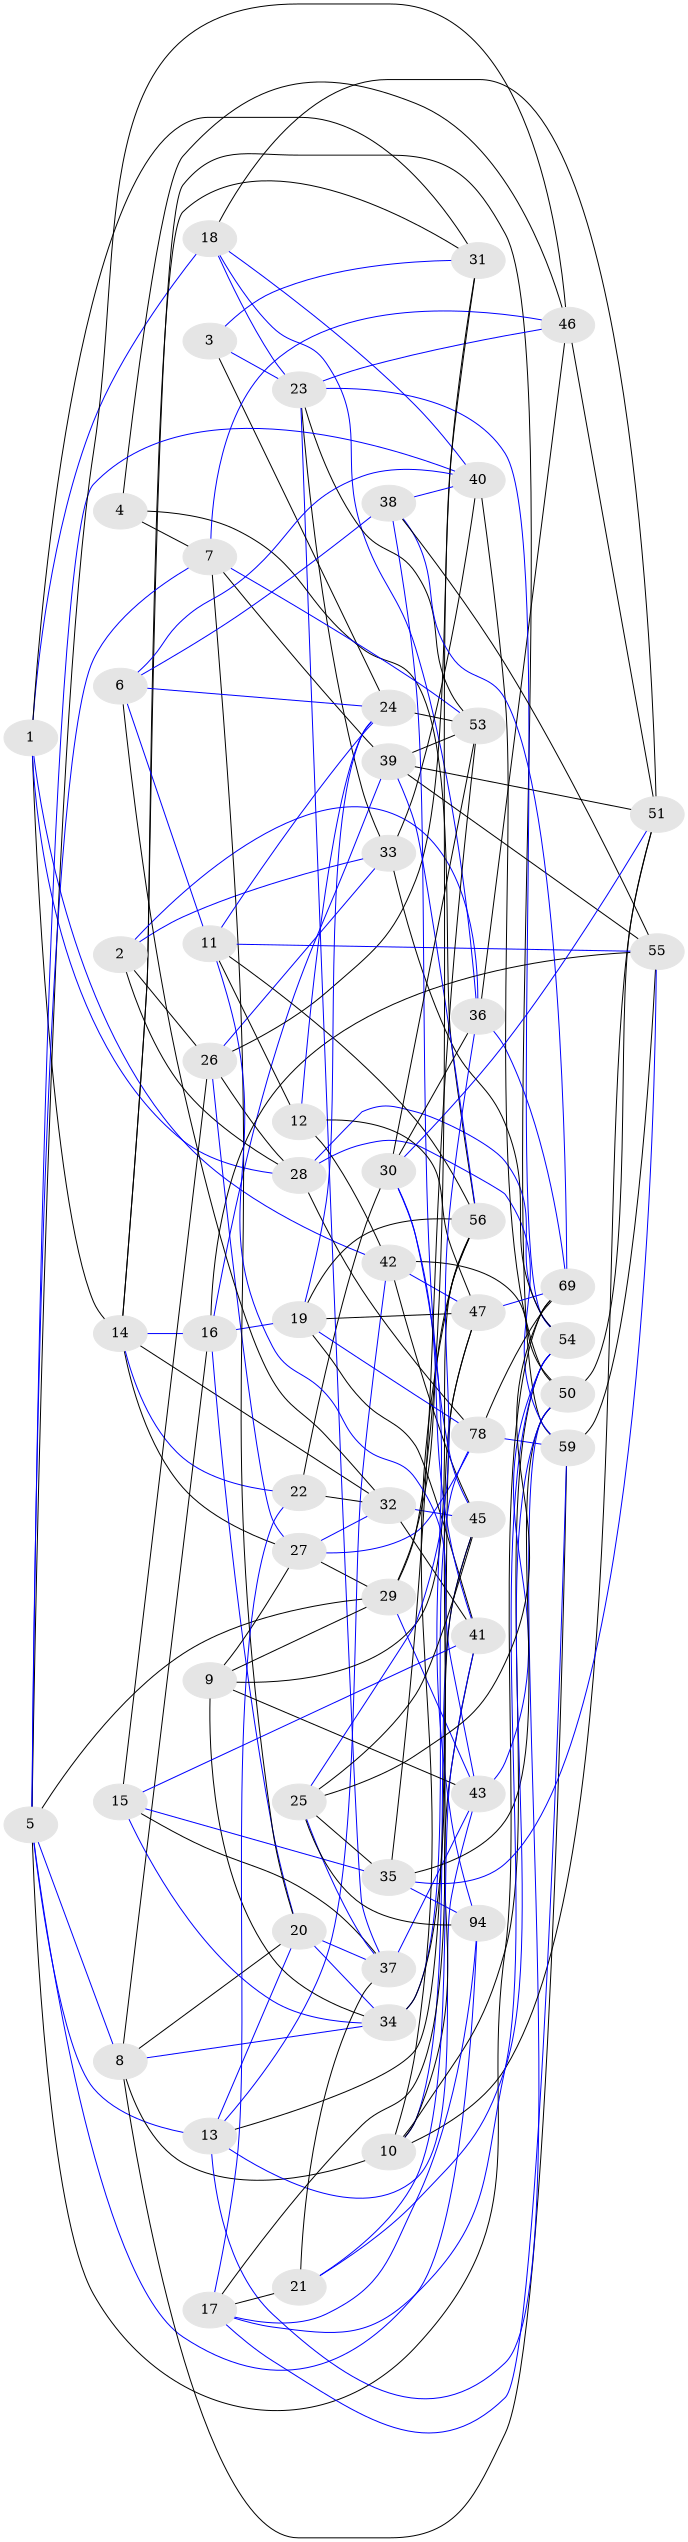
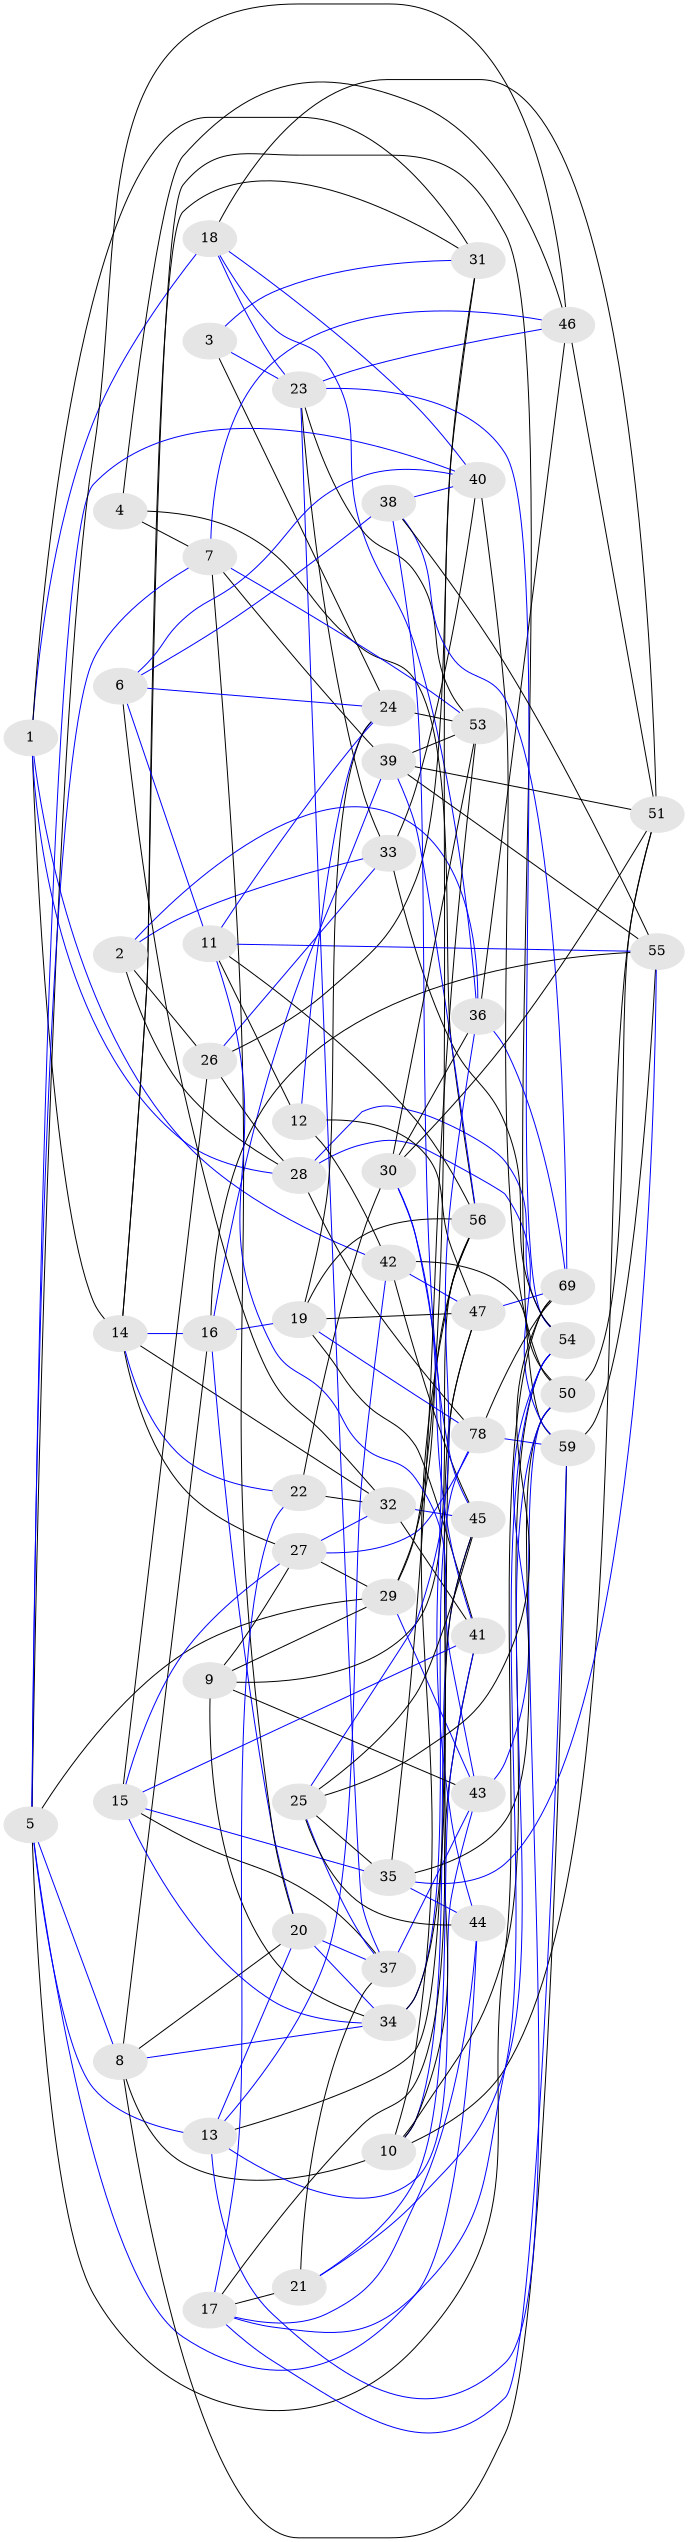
(536, 1002) -> (536, 1002)
(333, 1010) -> (333, 1010)
(247, 1379) -> (197, 1636)
(478, 1923) -> (478, 1923)
